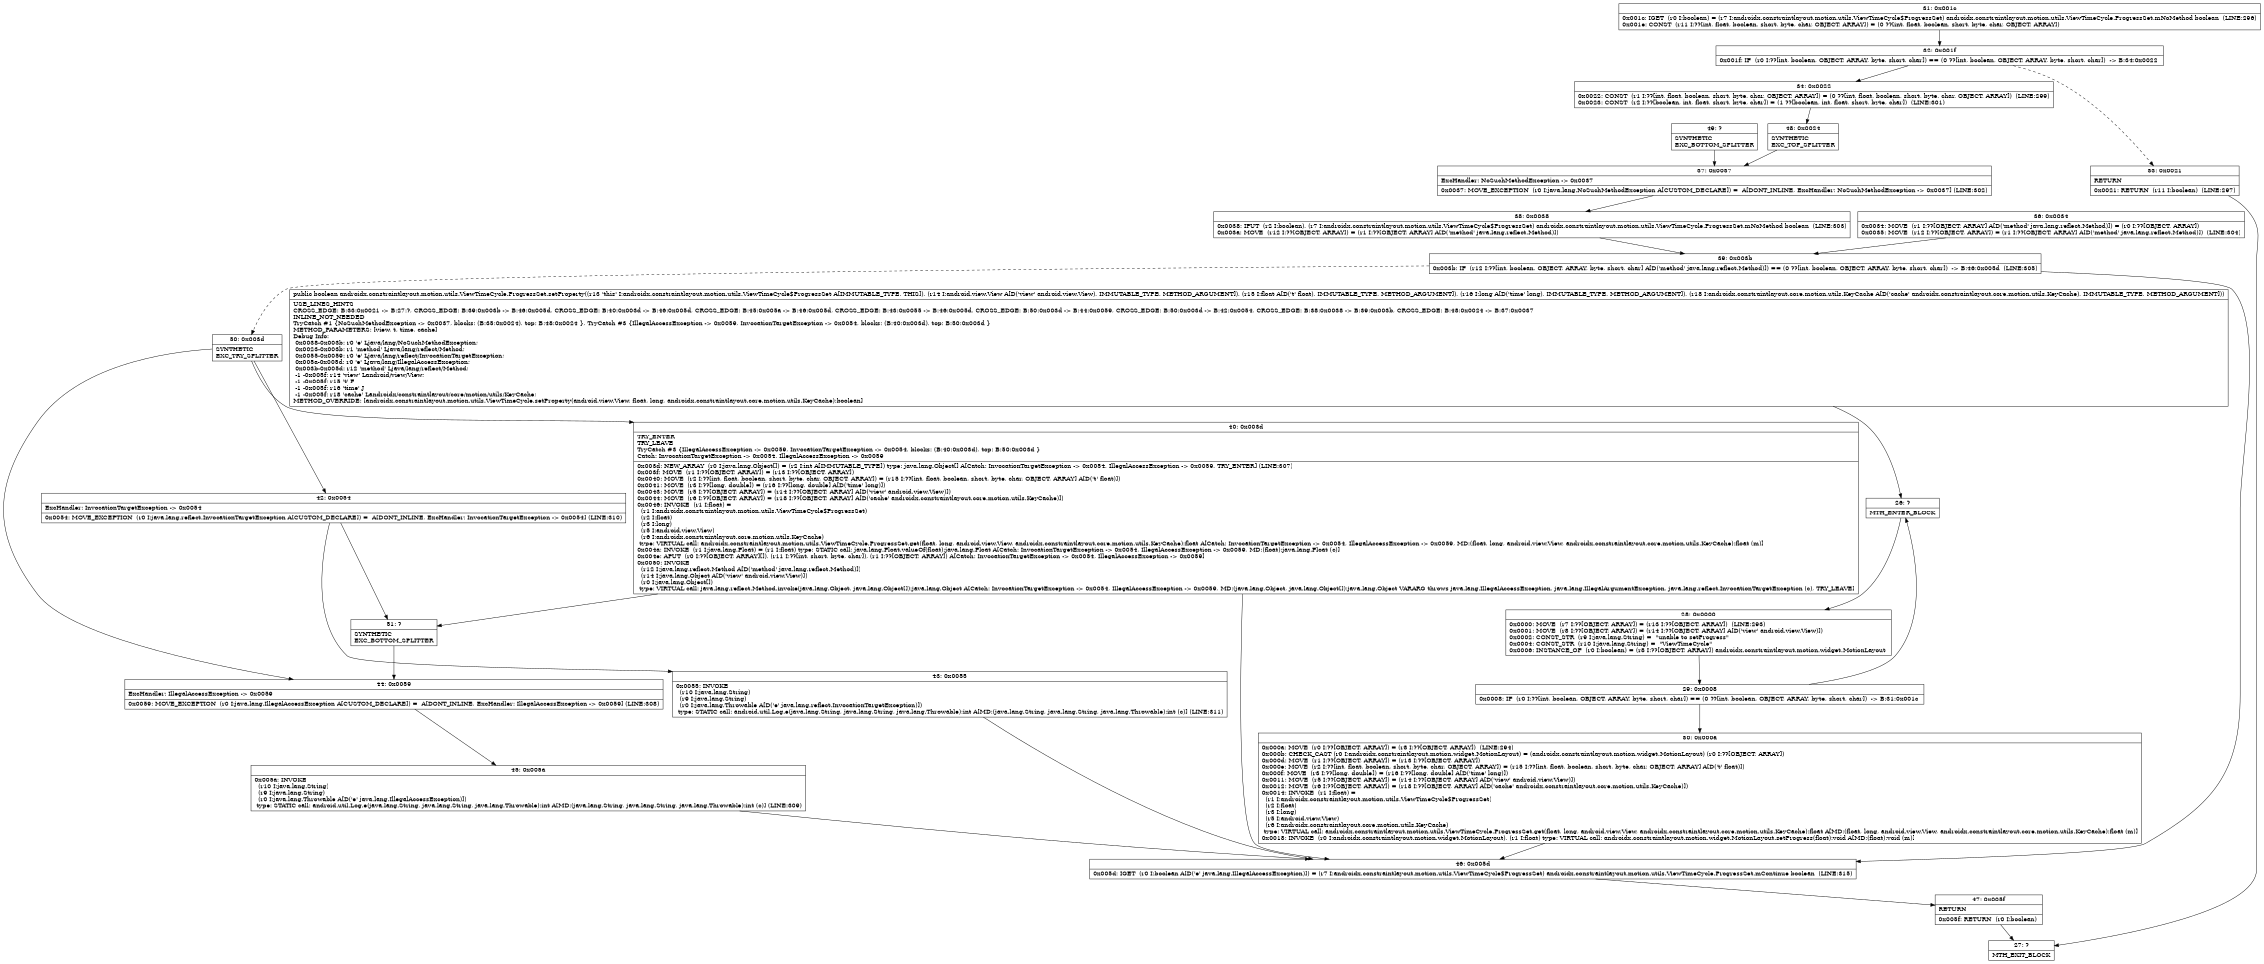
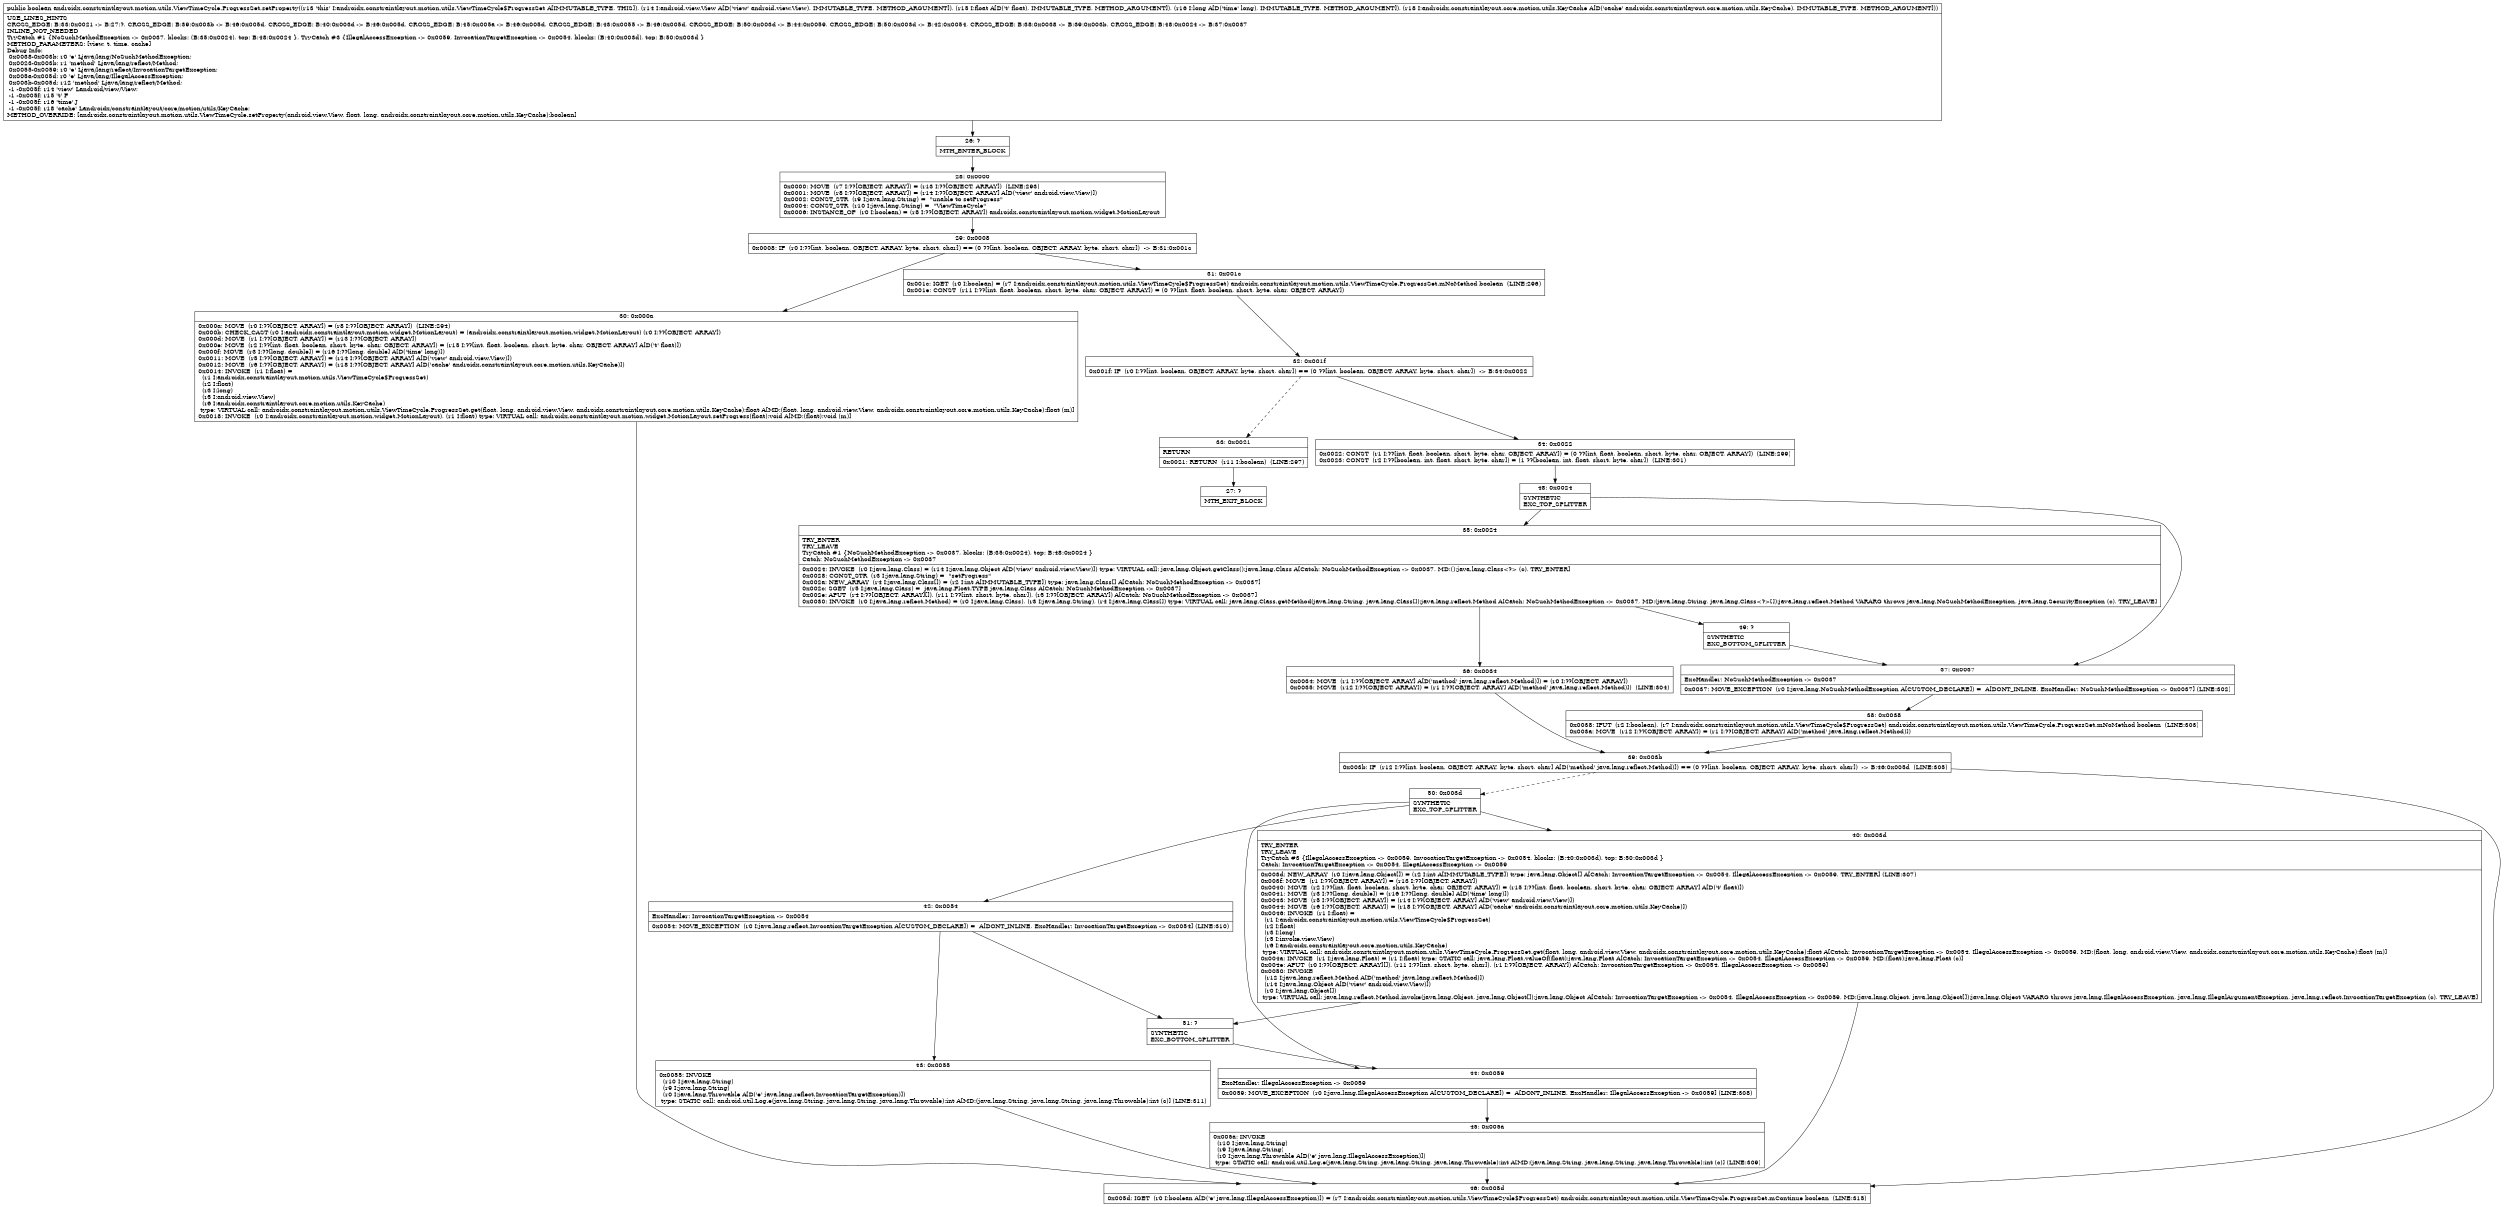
(247, 356) -> (1445, 810)
(676, 531) -> (1298, 939)
none -> (1480, 566)
(1907, 636) -> (1085, 261)
(1989, 910) -> none
